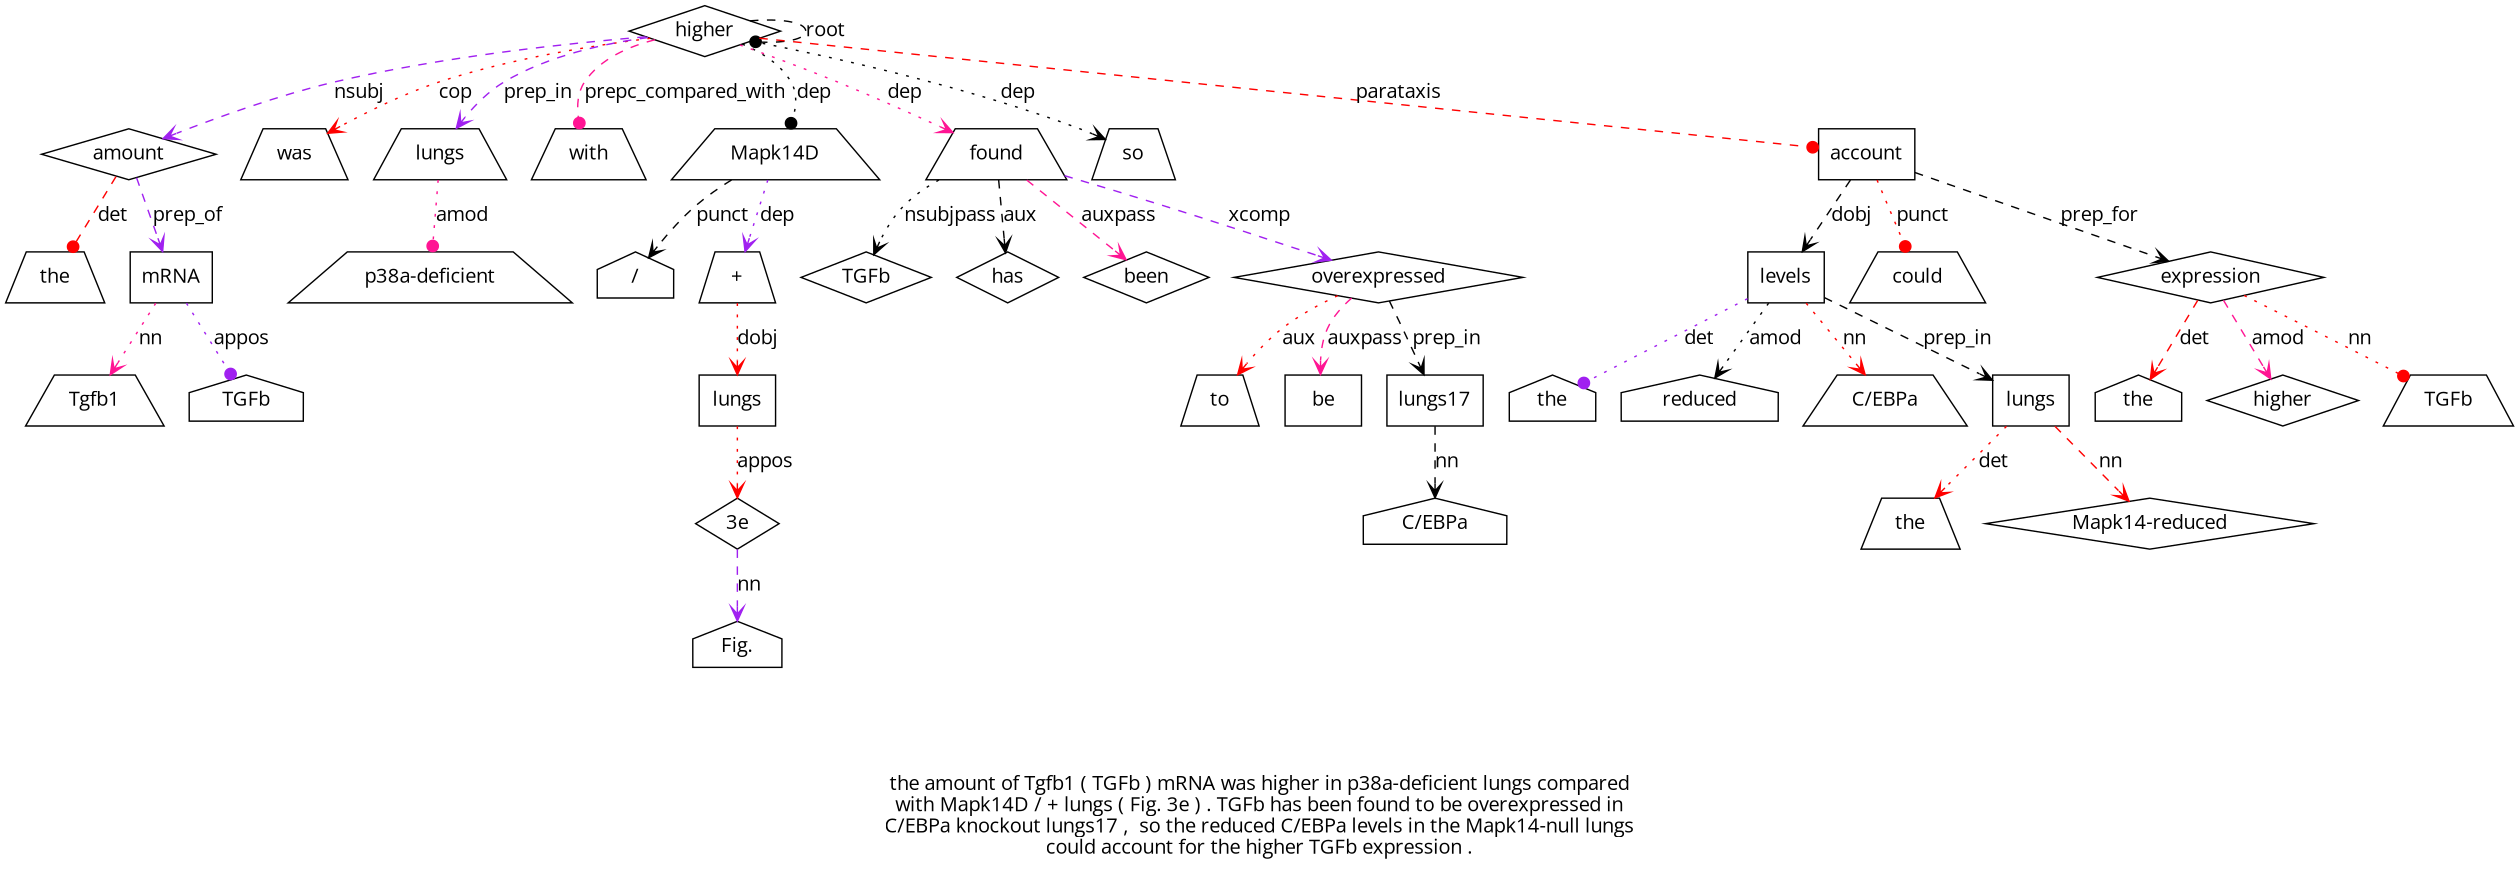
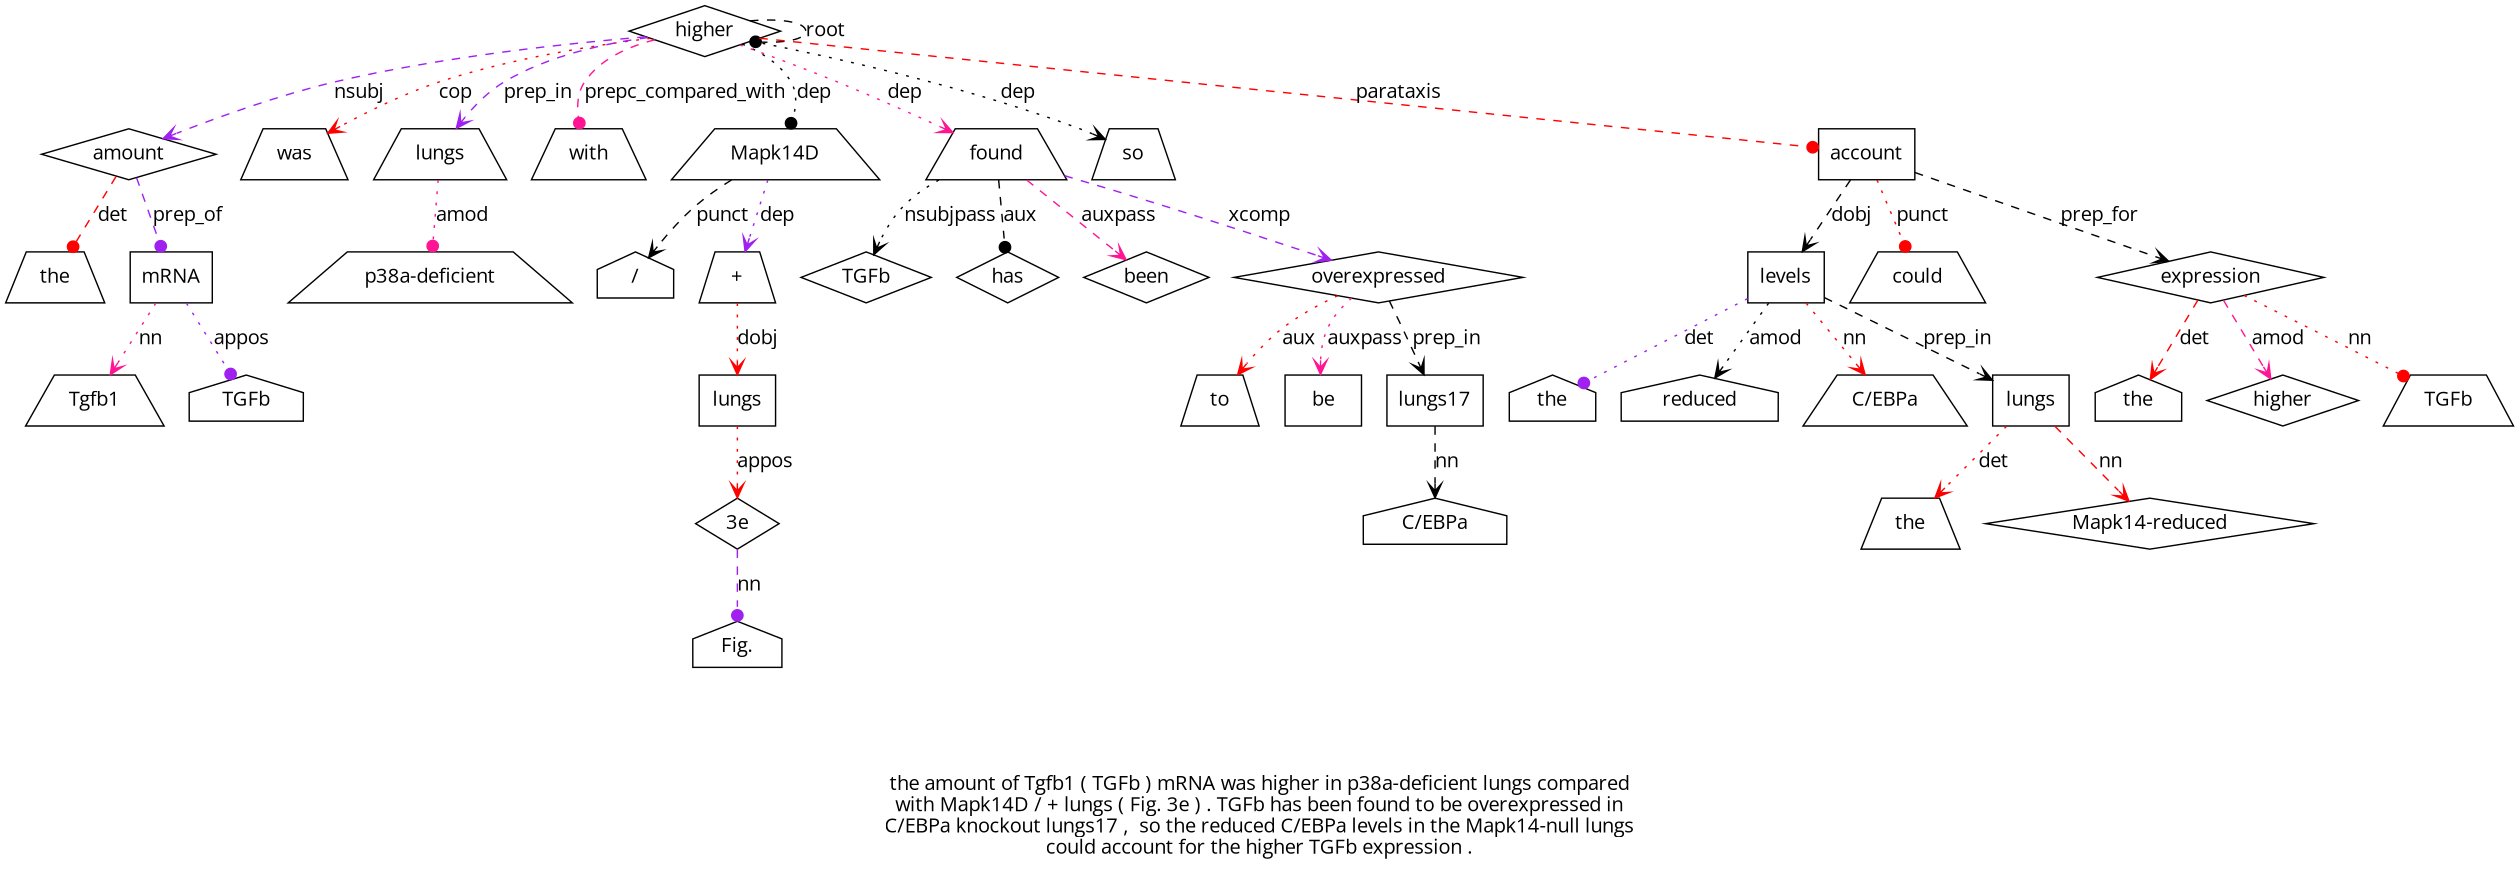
(147, 208) -> (147, 208)
(1001, 209) -> (1001, 209)
(1329, 326) -> (1329, 326)
(737, 578) -> (737, 578)
